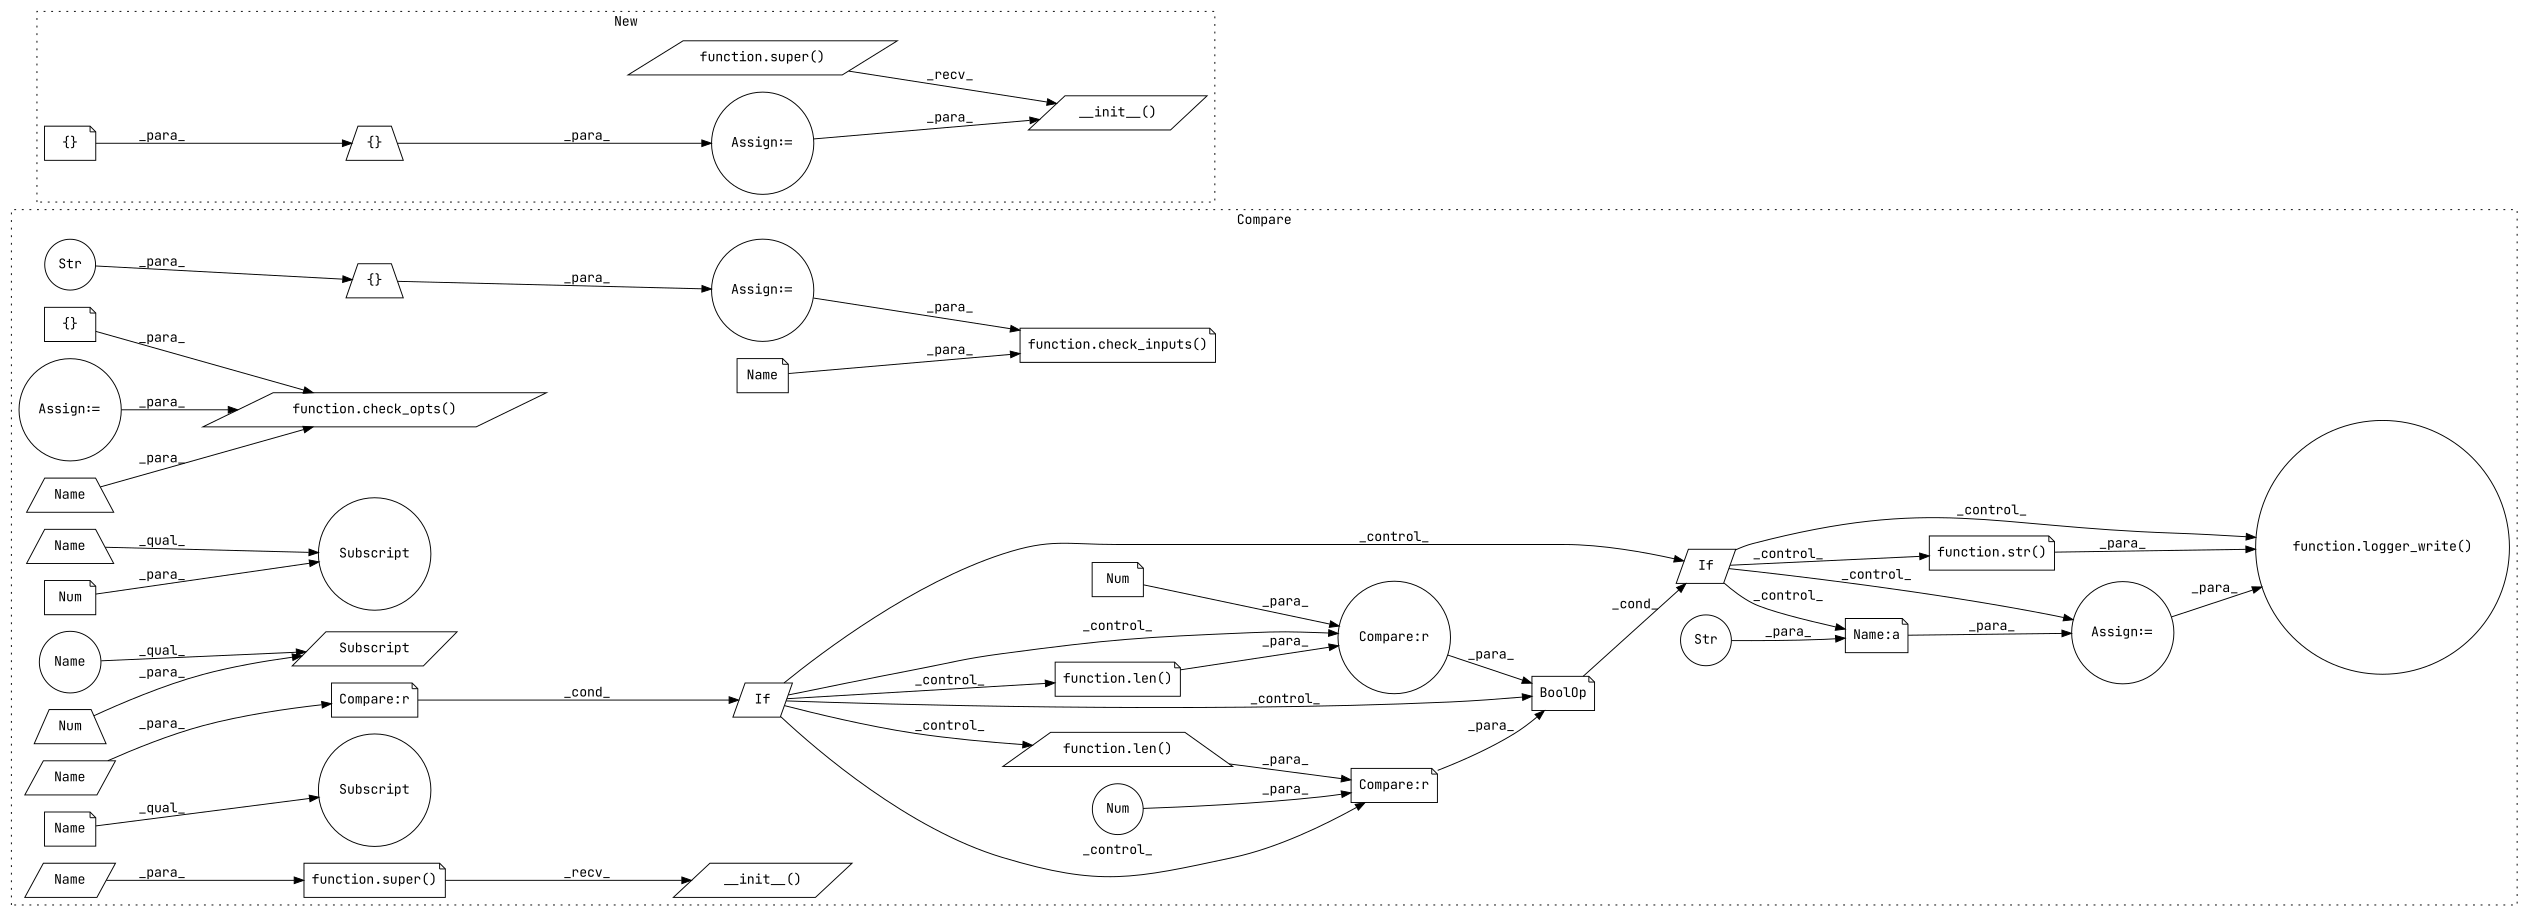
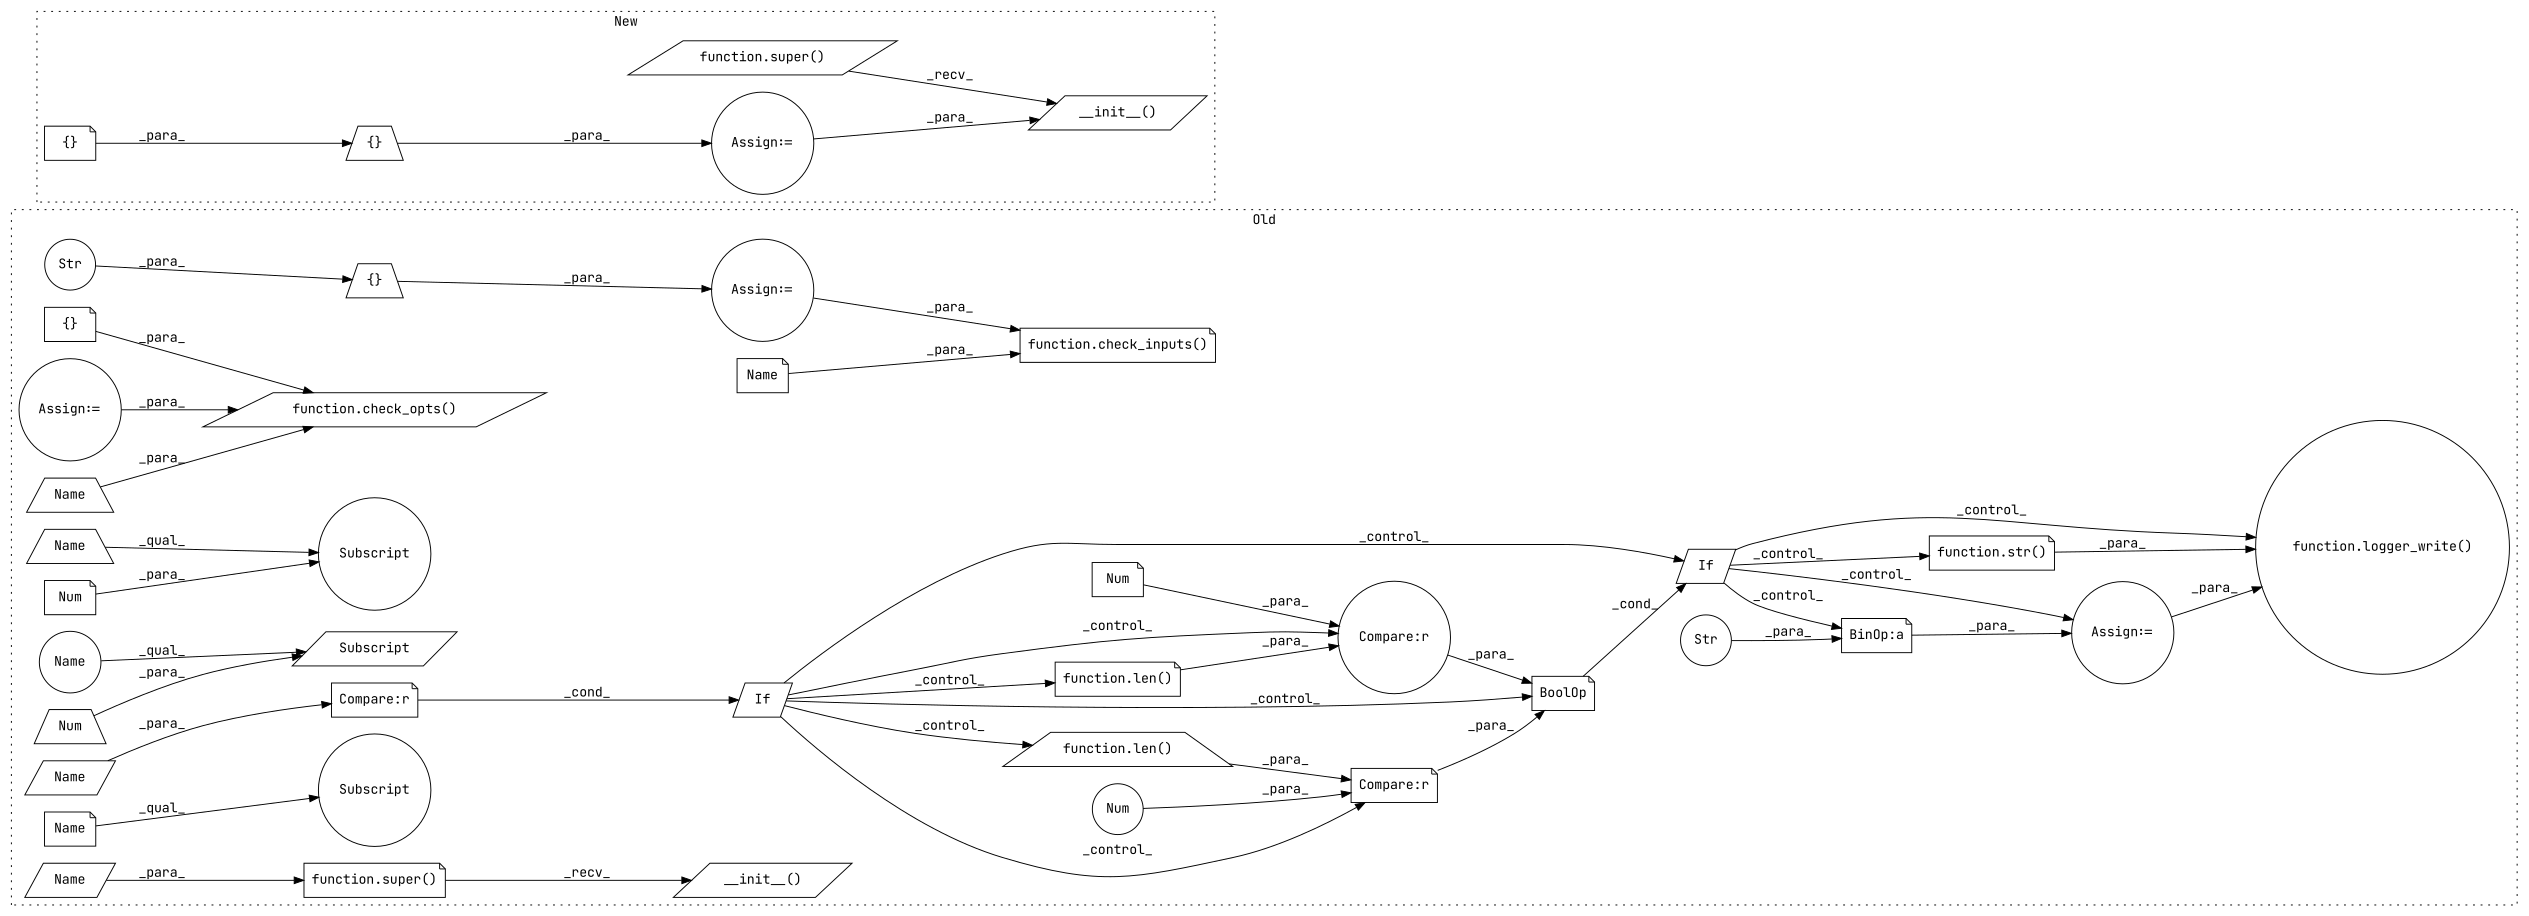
(1264, 221) -> (1264, 221)
(1877, 636) -> (1877, 636)
